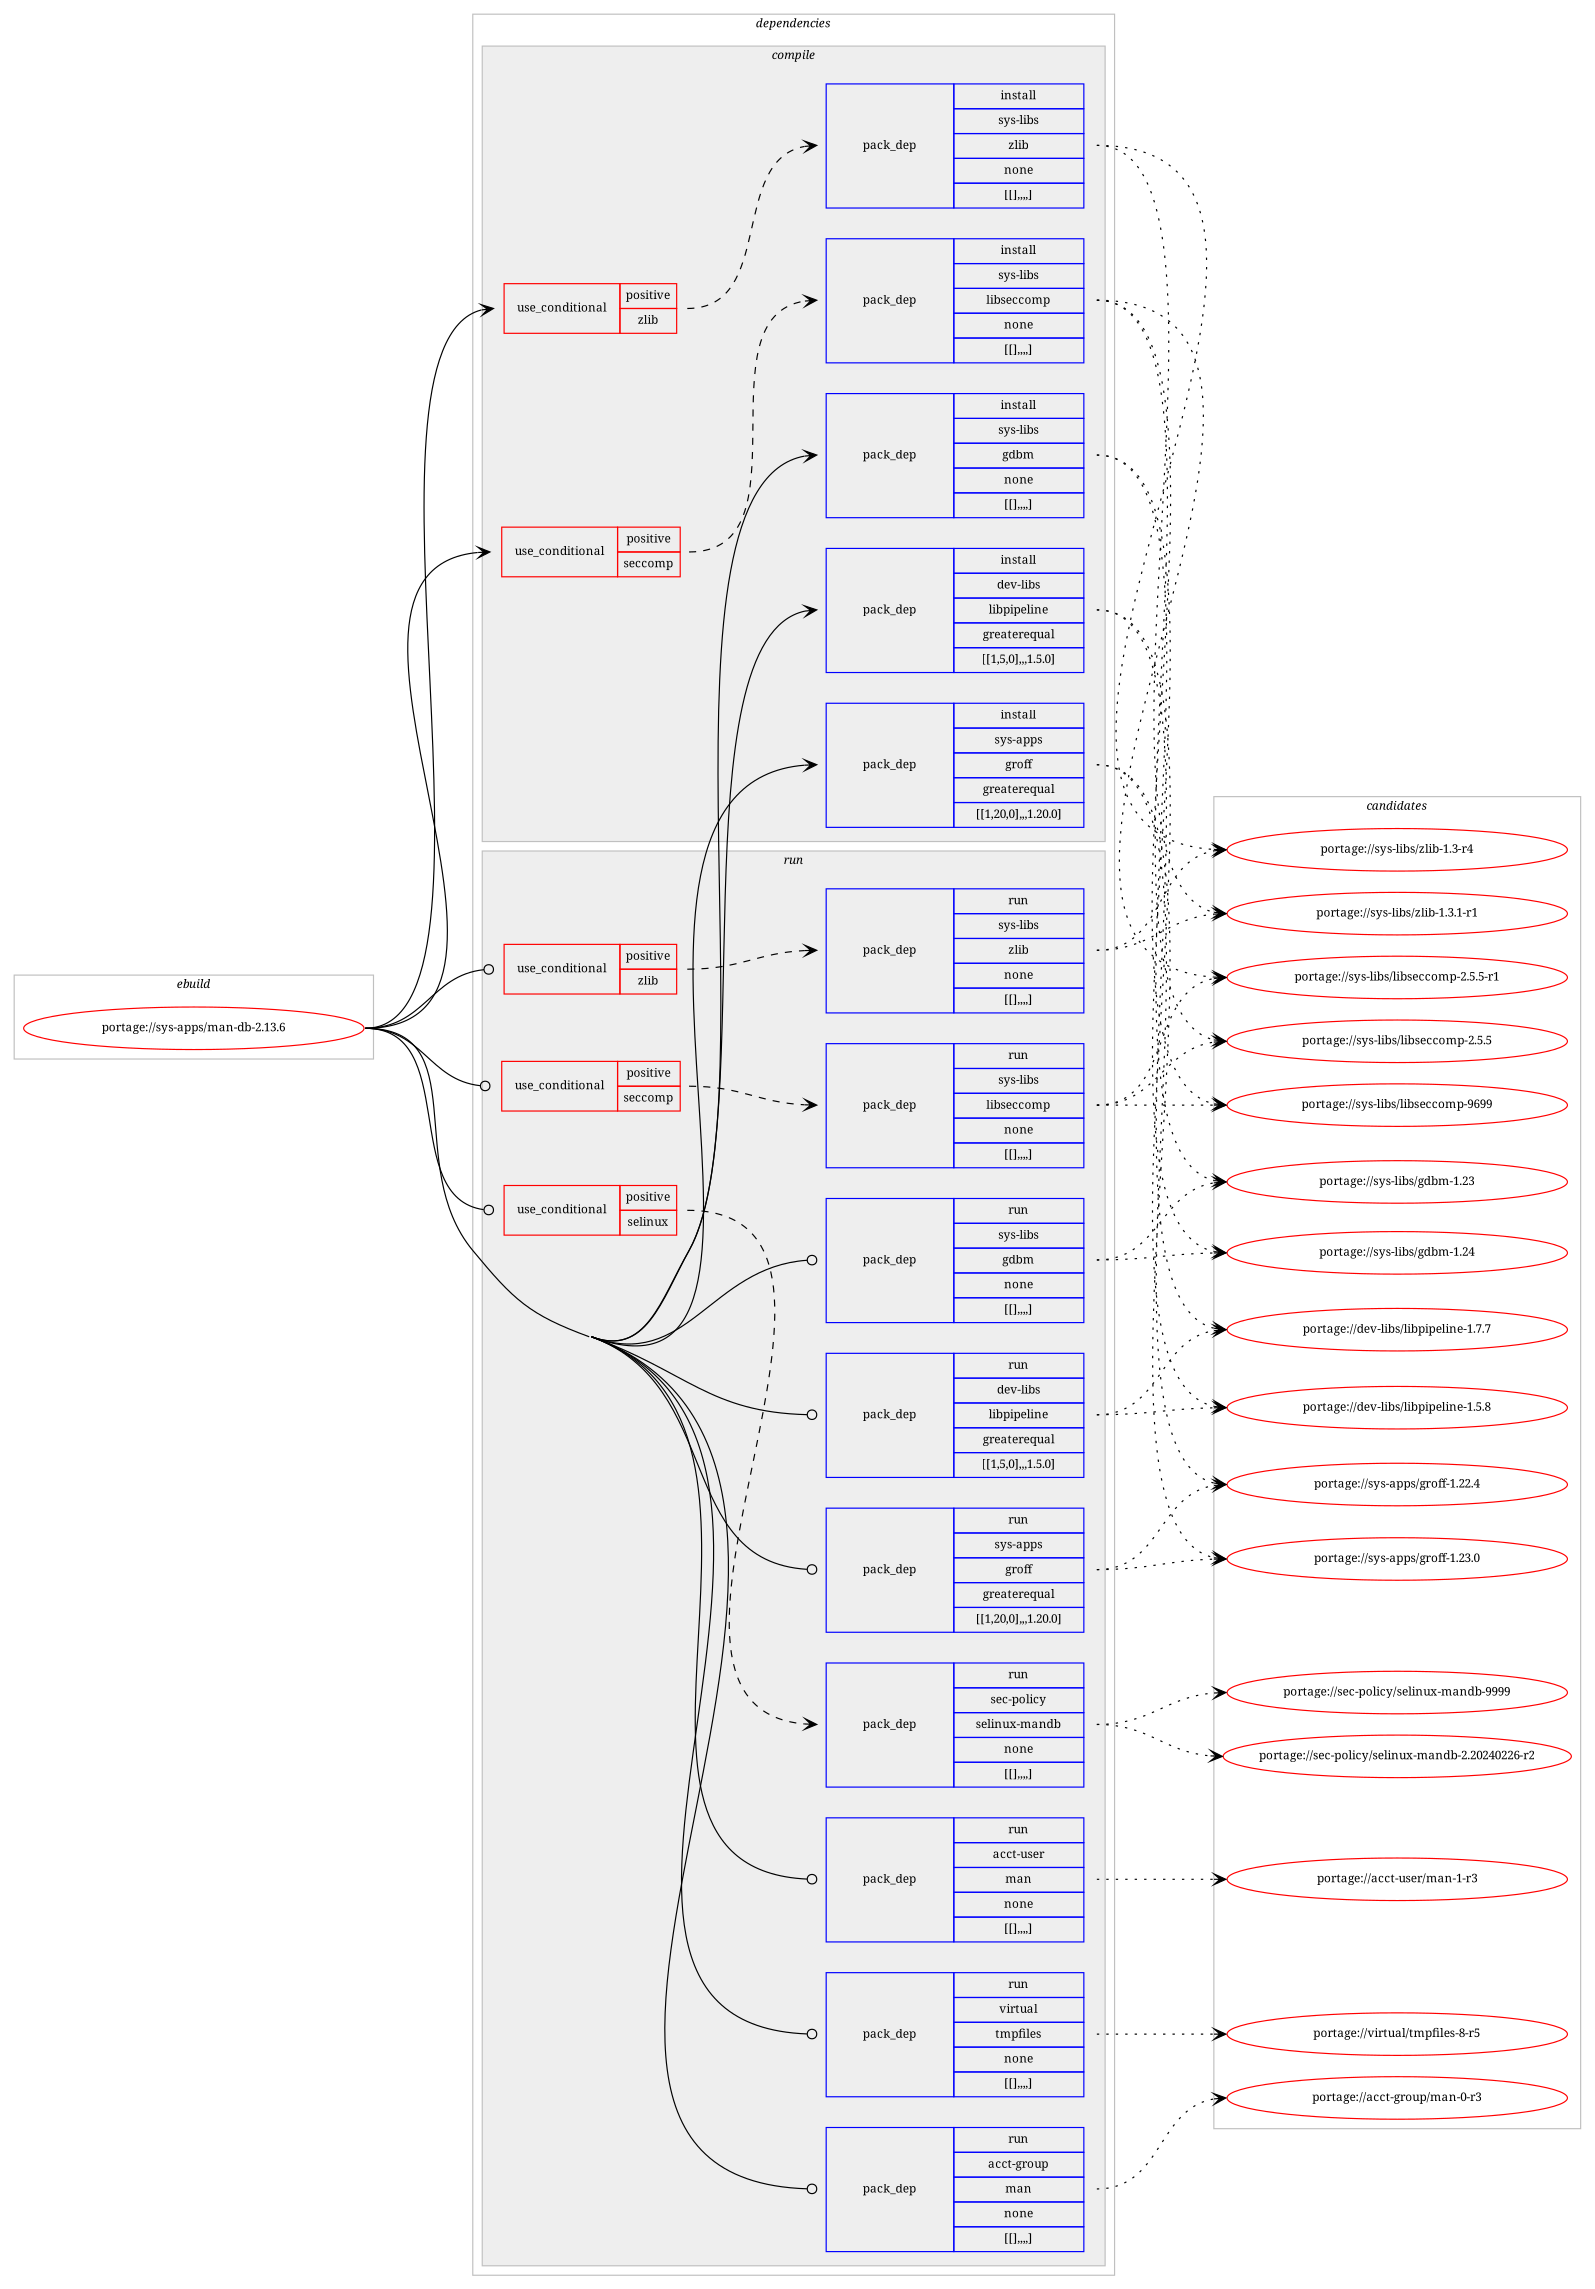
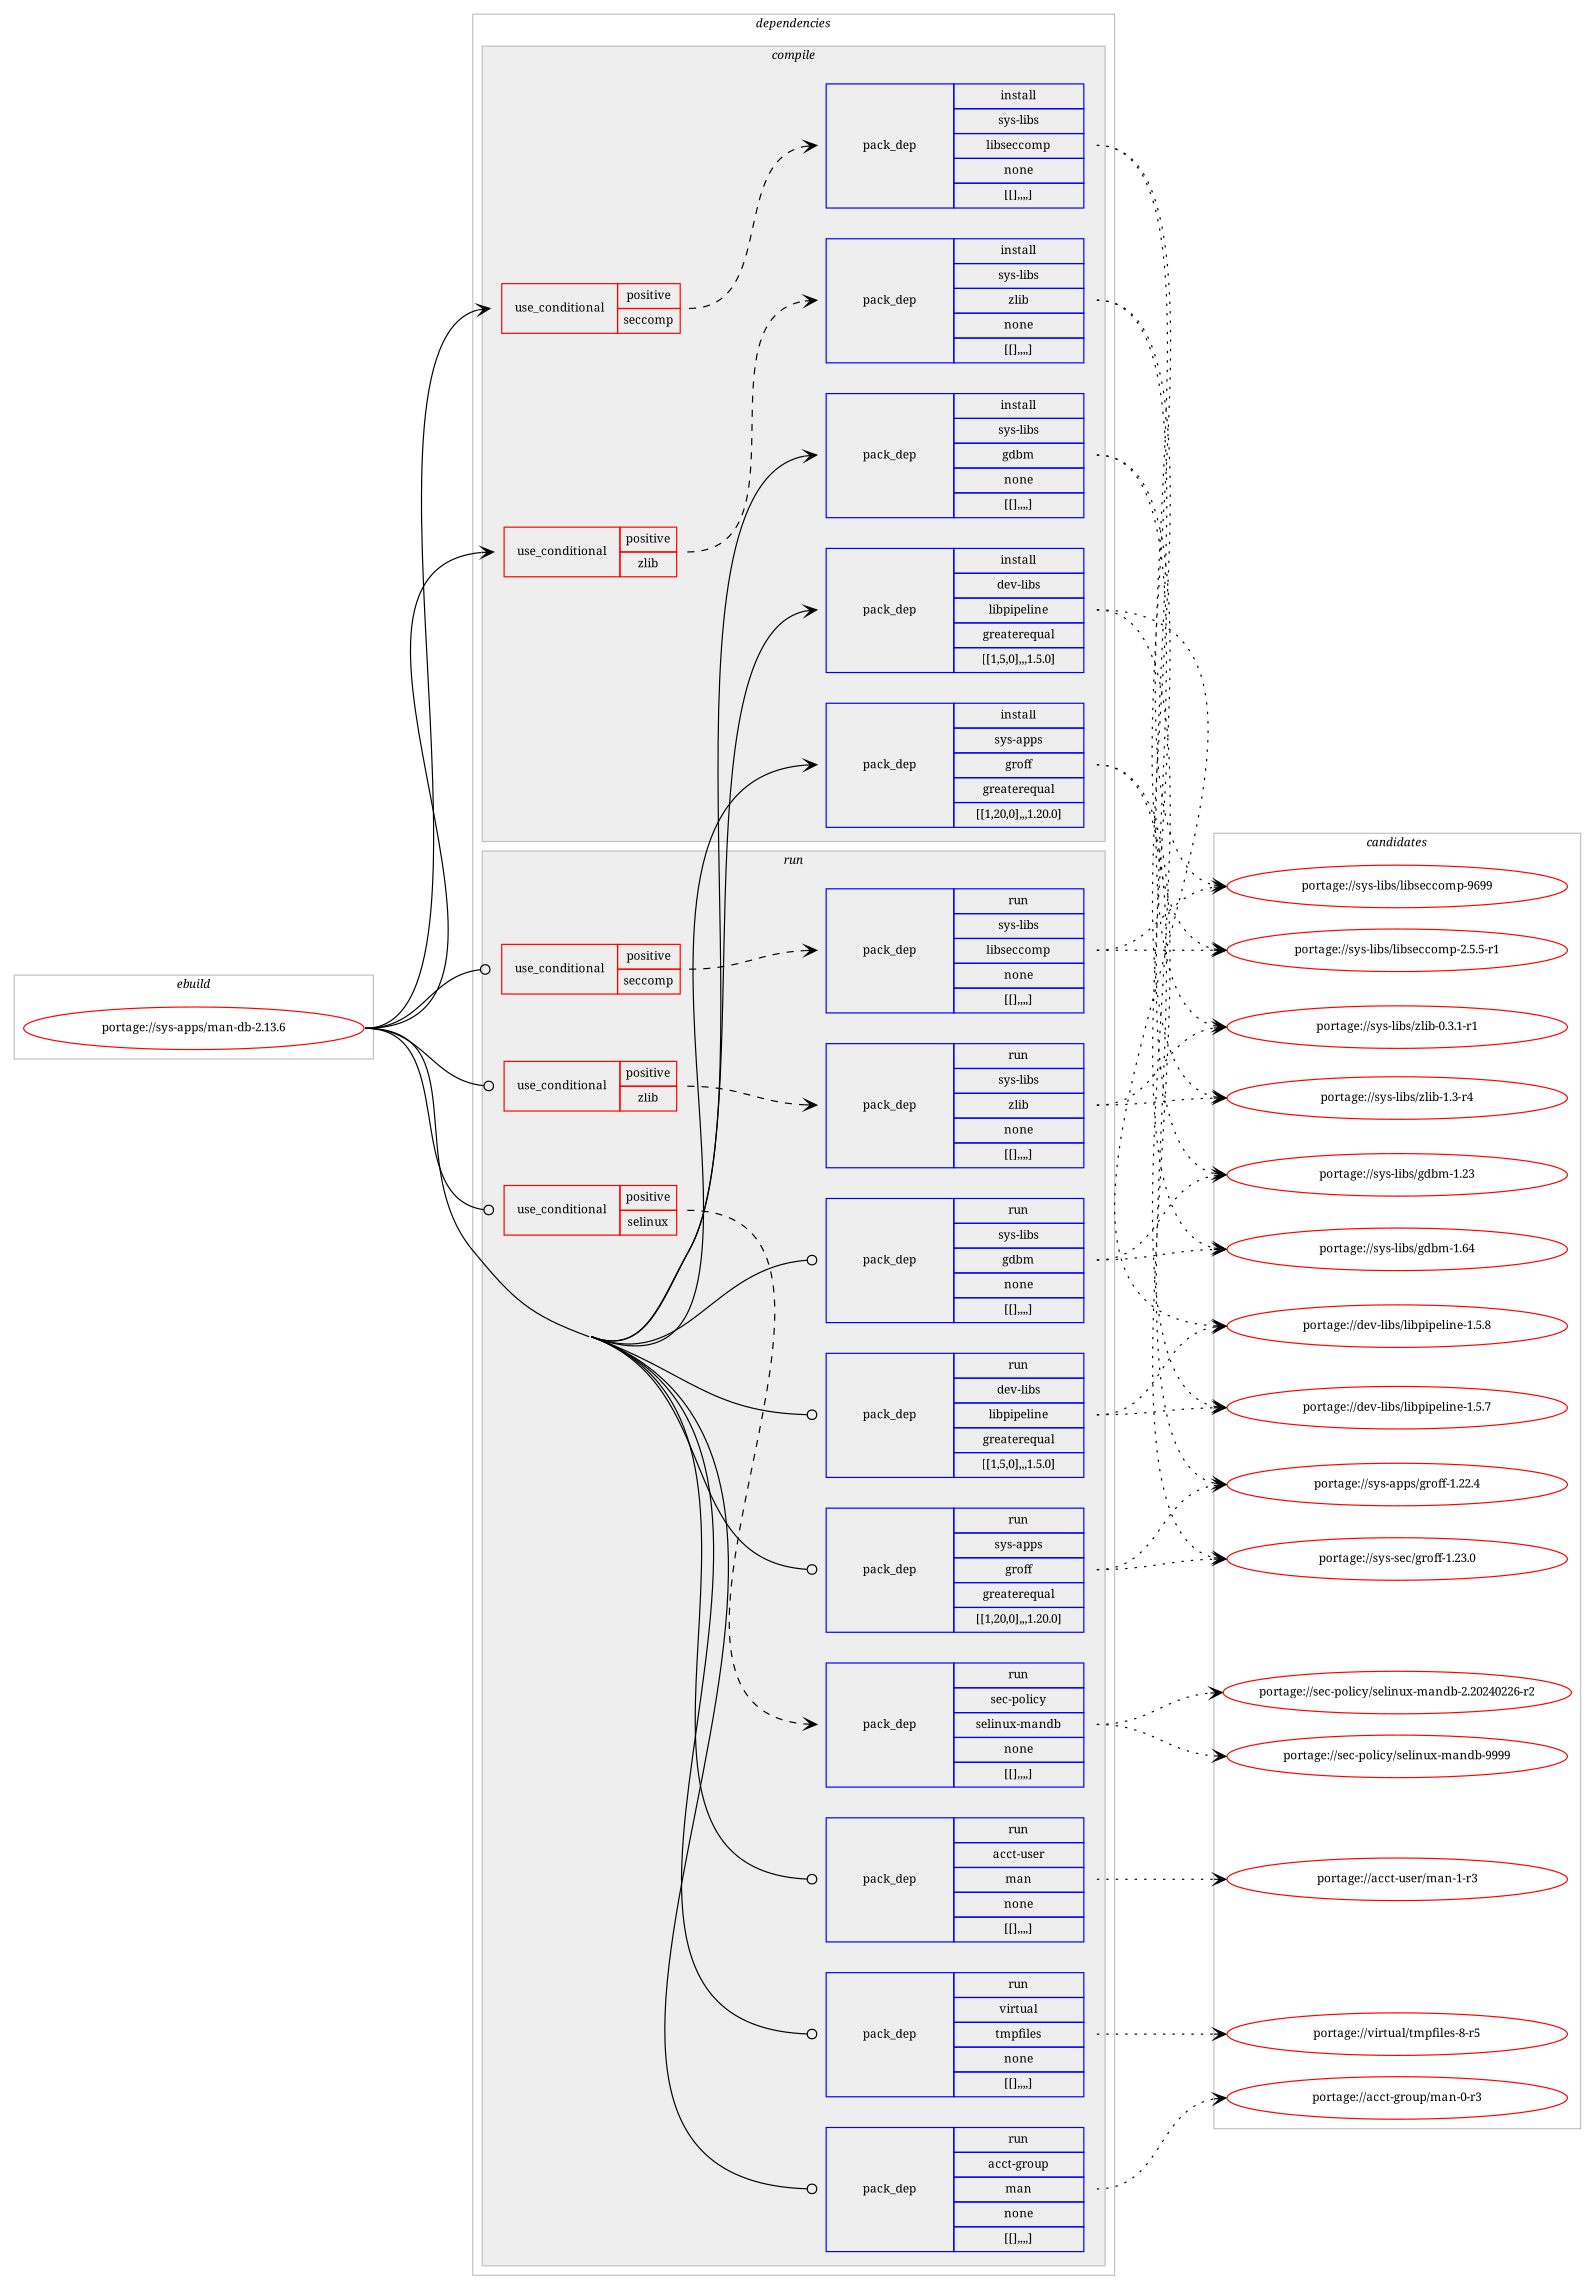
(1397, 914) -> (1397, 1027)
(1397, 1041) -> none
(1397, 1253) -> (1397, 1249)
(1397, 1330) -> (1397, 1408)
(1397, 1559) -> (1397, 1559)
